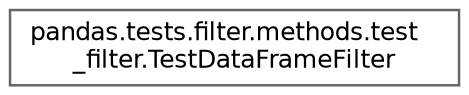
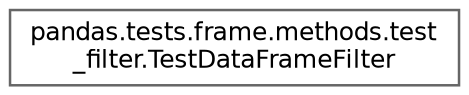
(235, 48) -> (235, 48)
